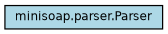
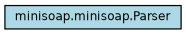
(84, 17) -> (93, 17)
